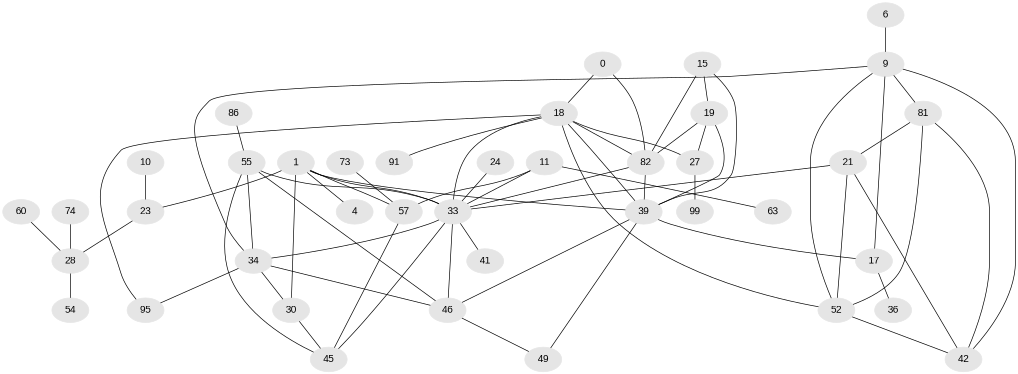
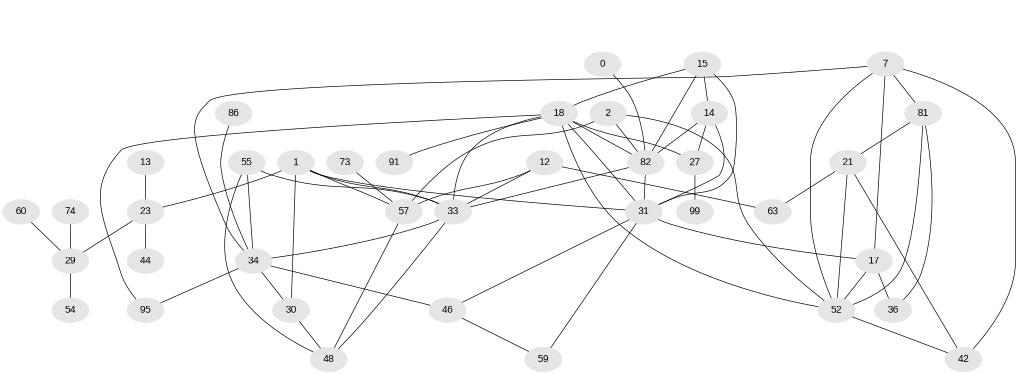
(886, 15) -> none
(886, 64) -> (886, 64)
(581, 89) -> (629, 86)
none -> (608, 113)
(709, 113) -> (709, 113)
(240, 138) -> (224, 186)
(146, 163) -> (146, 163)
(495, 163) -> none
(545, 163) -> (545, 163)
(633, 189) -> (815, 184)
(355, 212) -> none
(644, 212) -> (644, 212)
(989, 227) -> (931, 216)
(347, 237) -> none
(70, 261) -> (70, 261)
none -> (146, 261)
(450, 261) -> none
(485, 261) -> none
none -> (855, 286)
(329, 359) -> (329, 359)
(543, 359) -> (543, 359)
